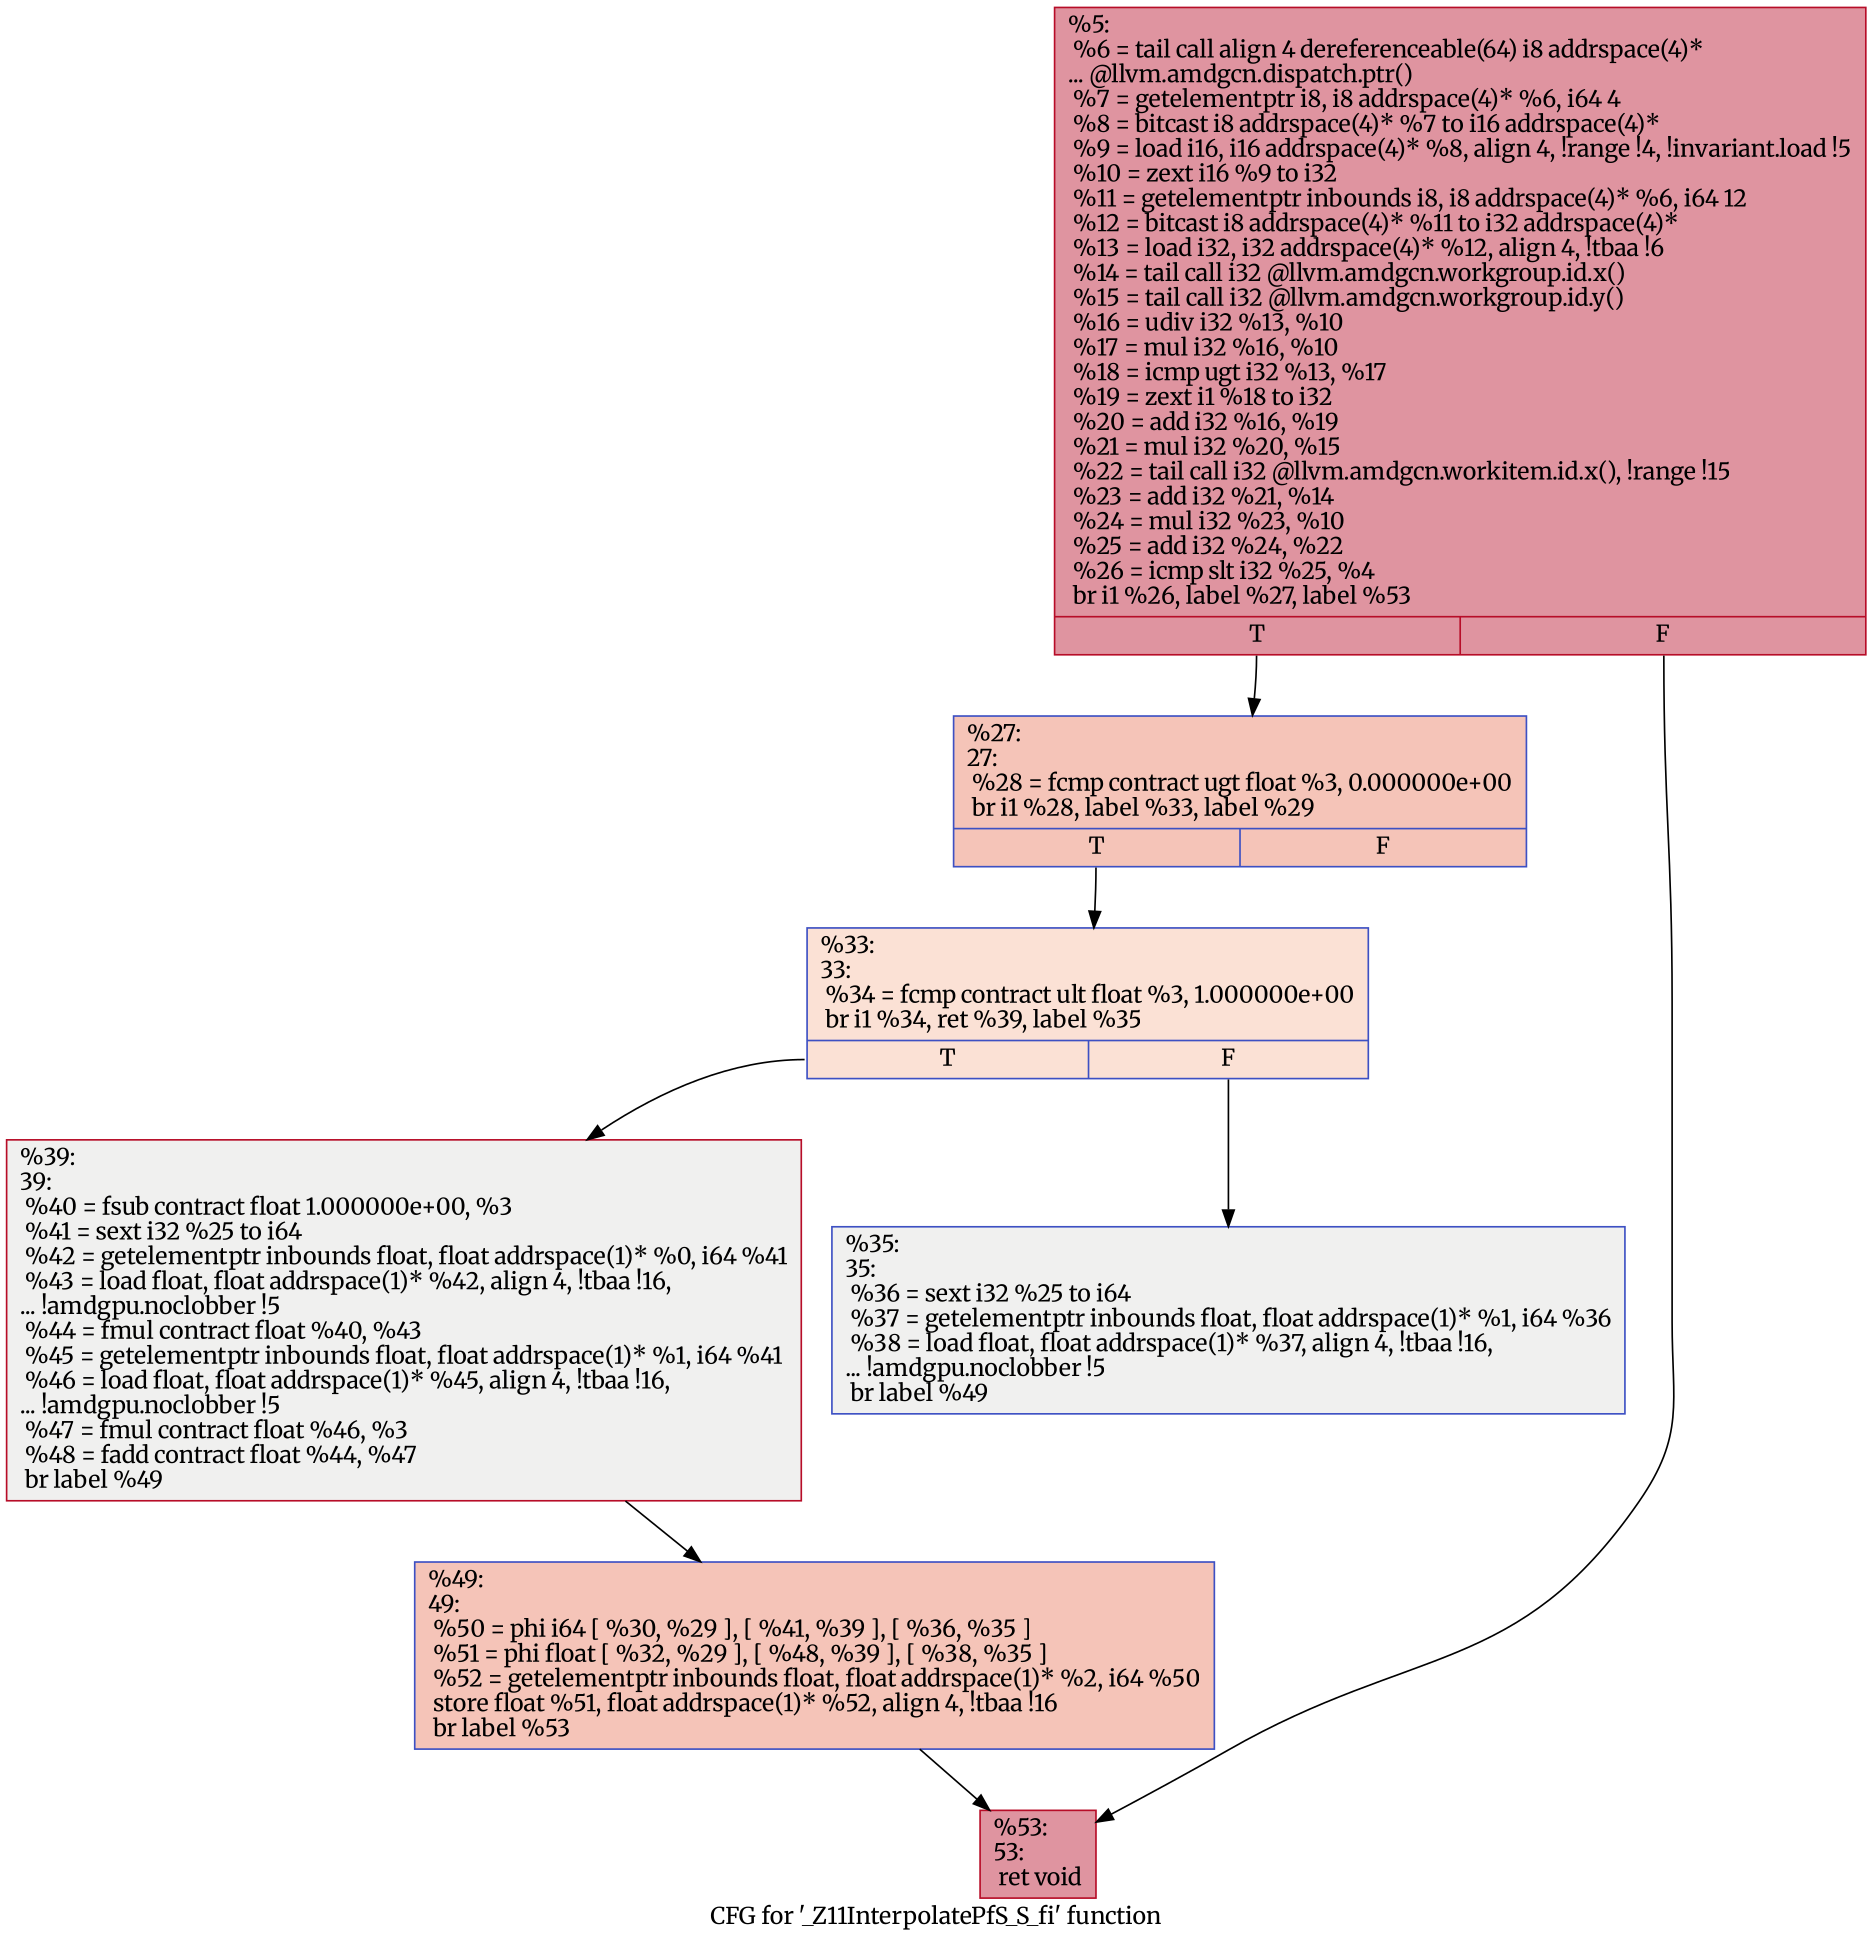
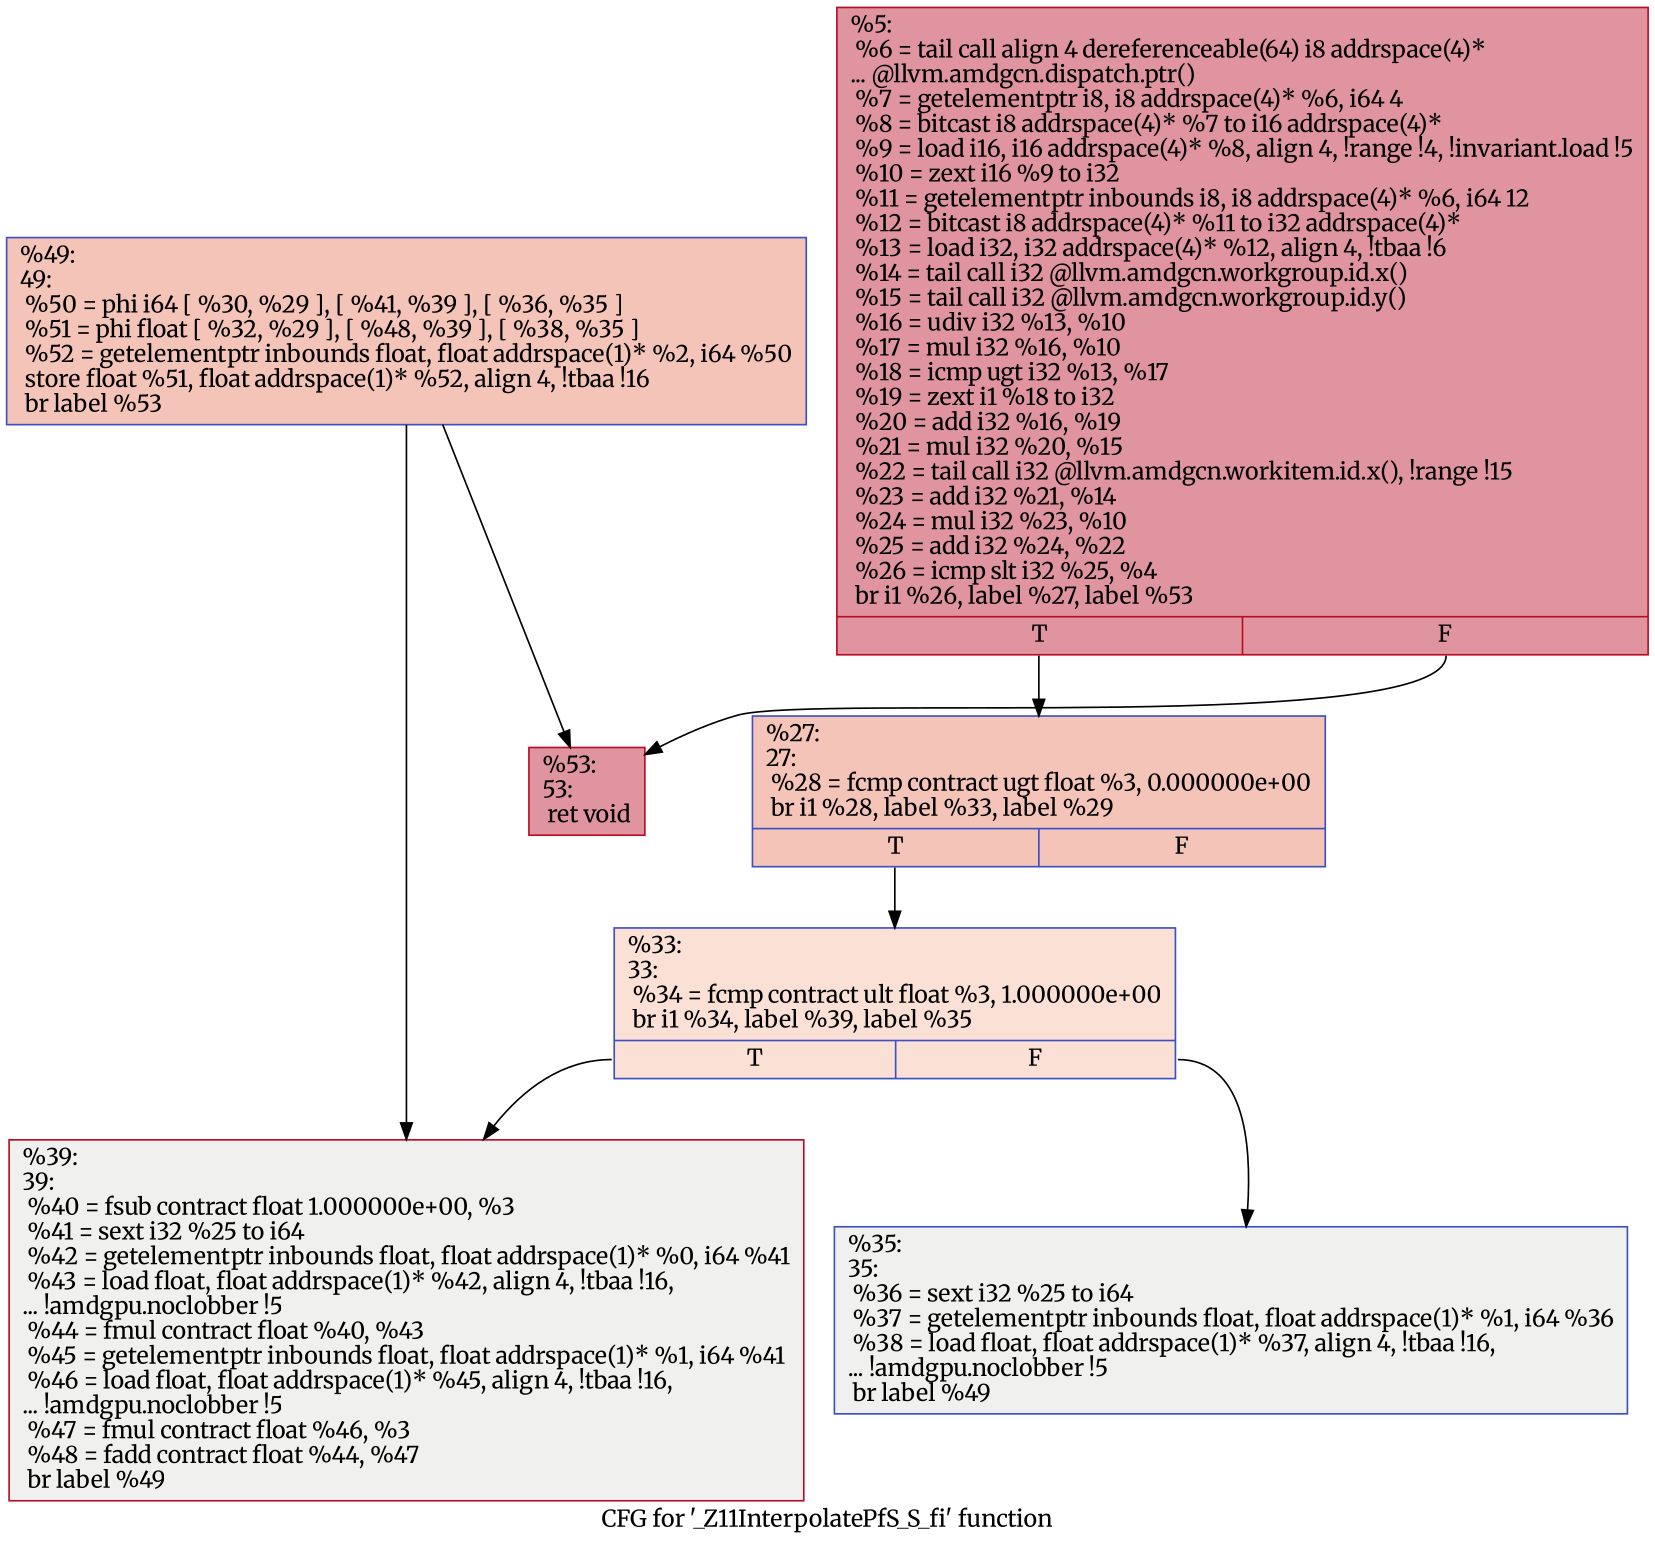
(982, 1021) -> (800, 1021)
(657, 1526) -> (406, 774)
